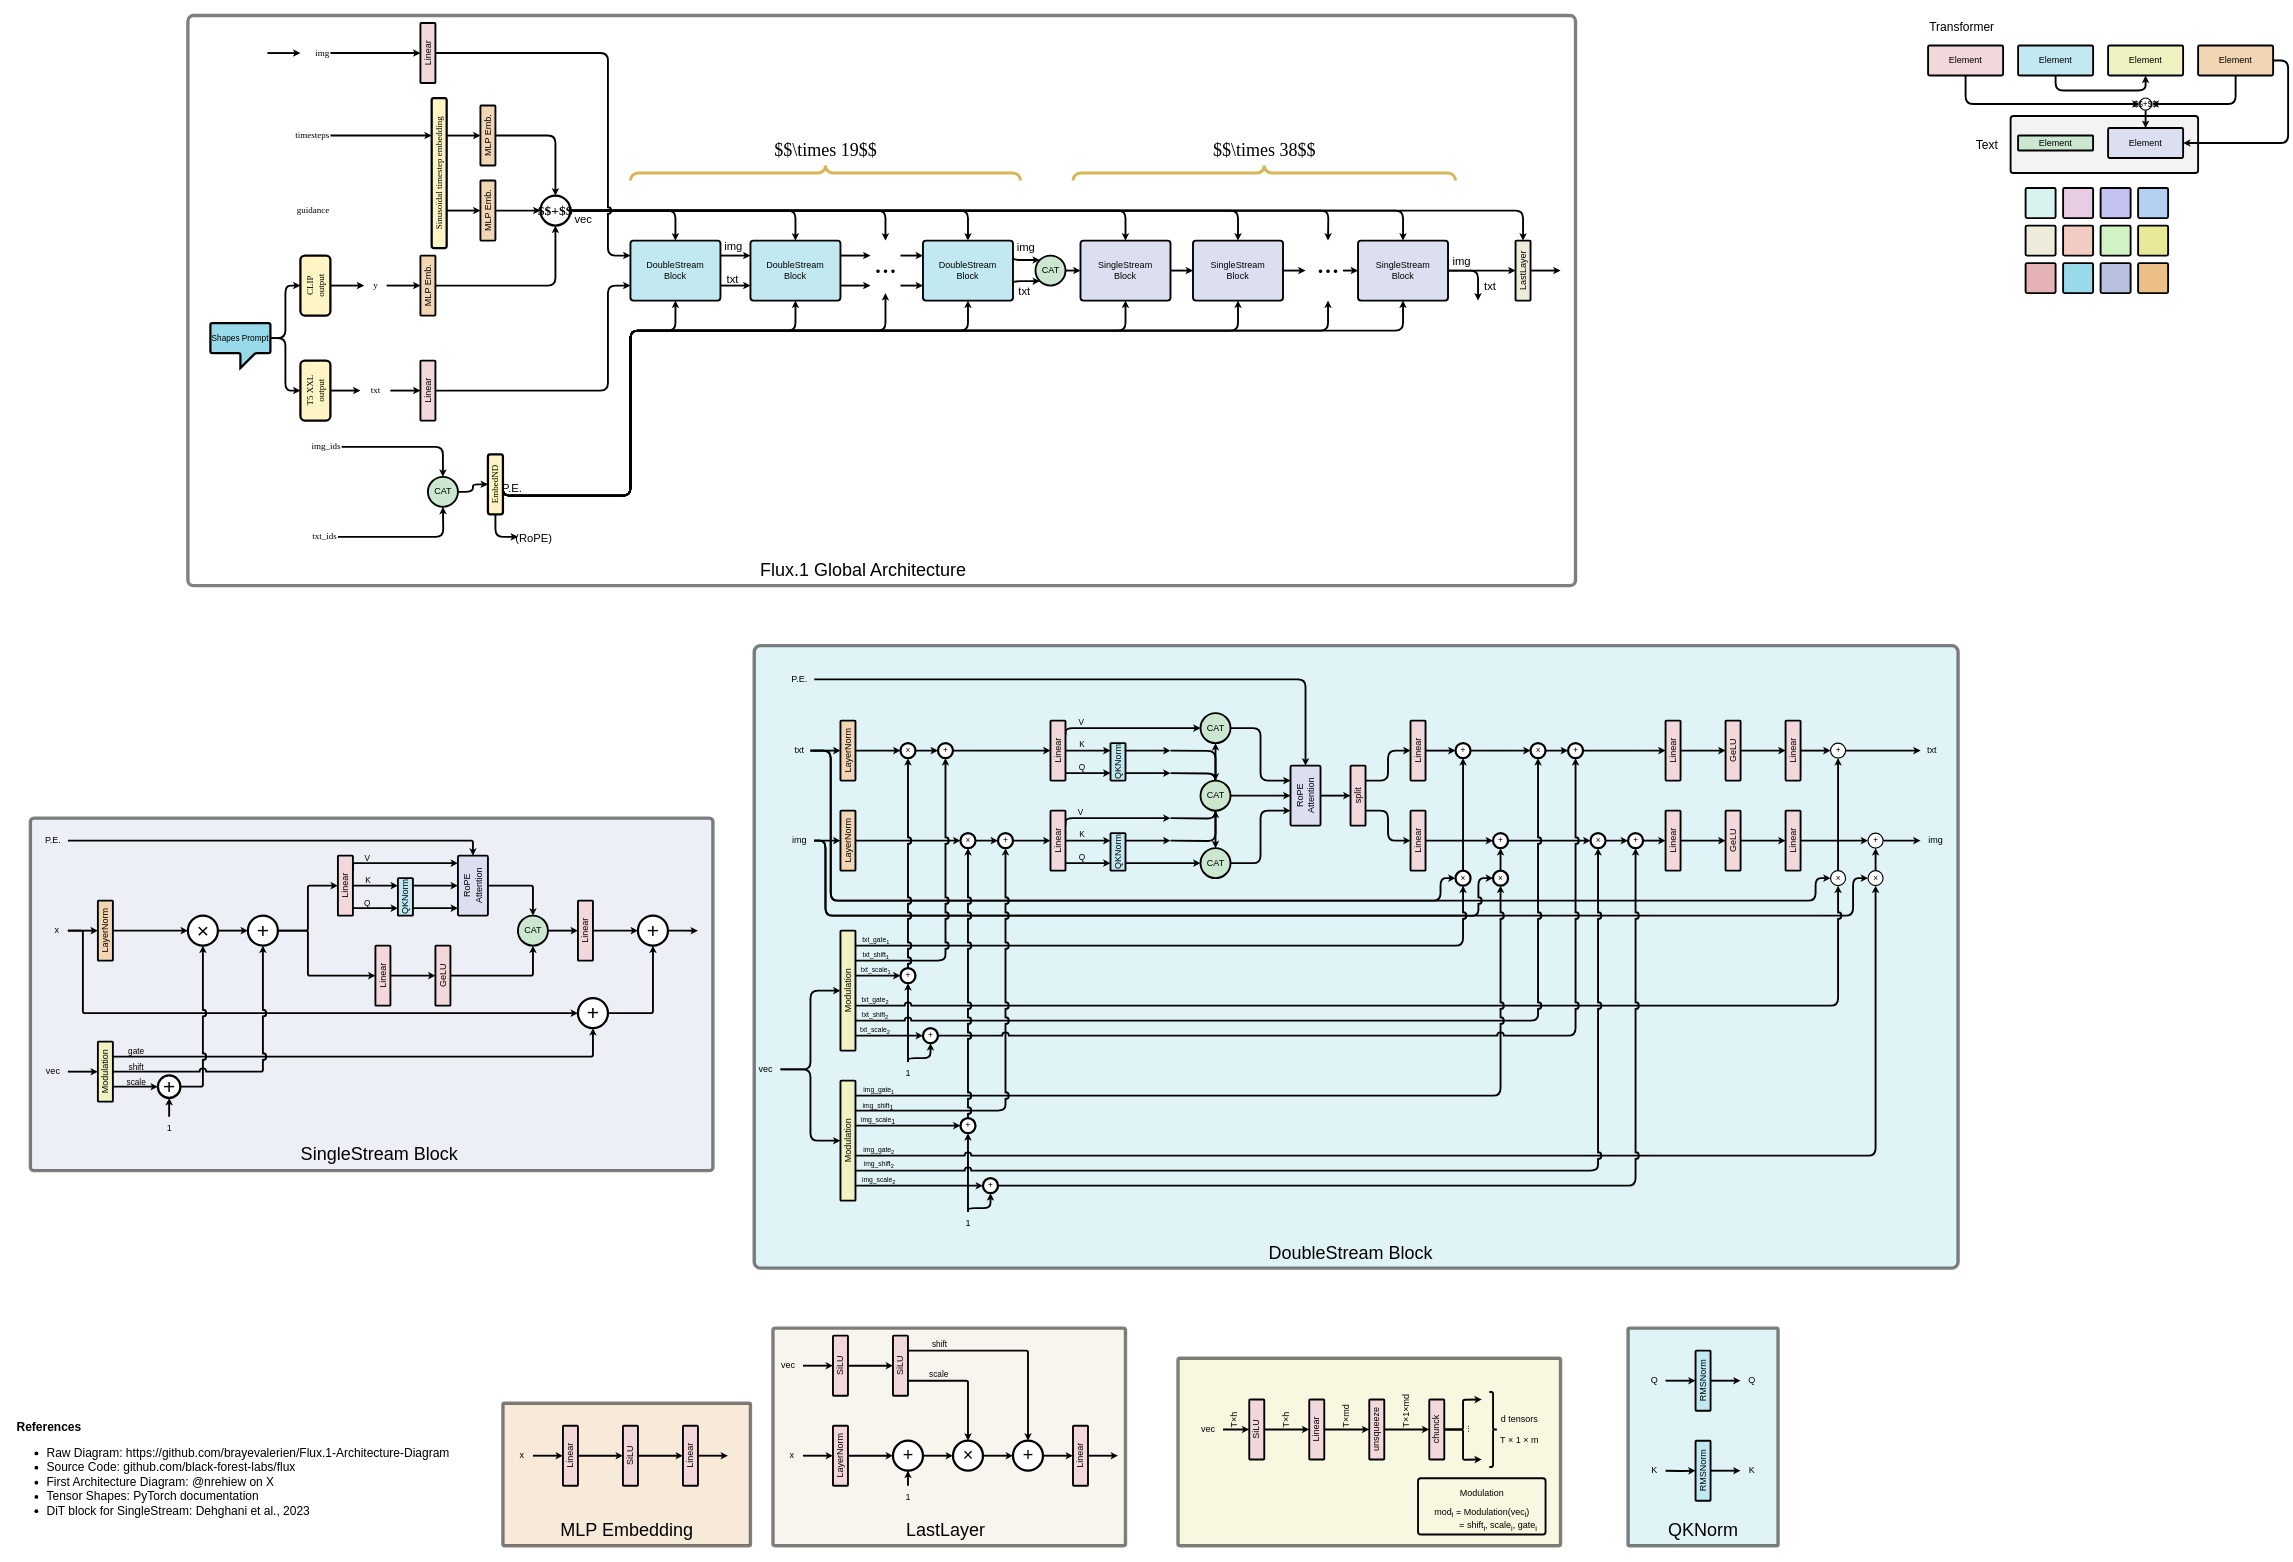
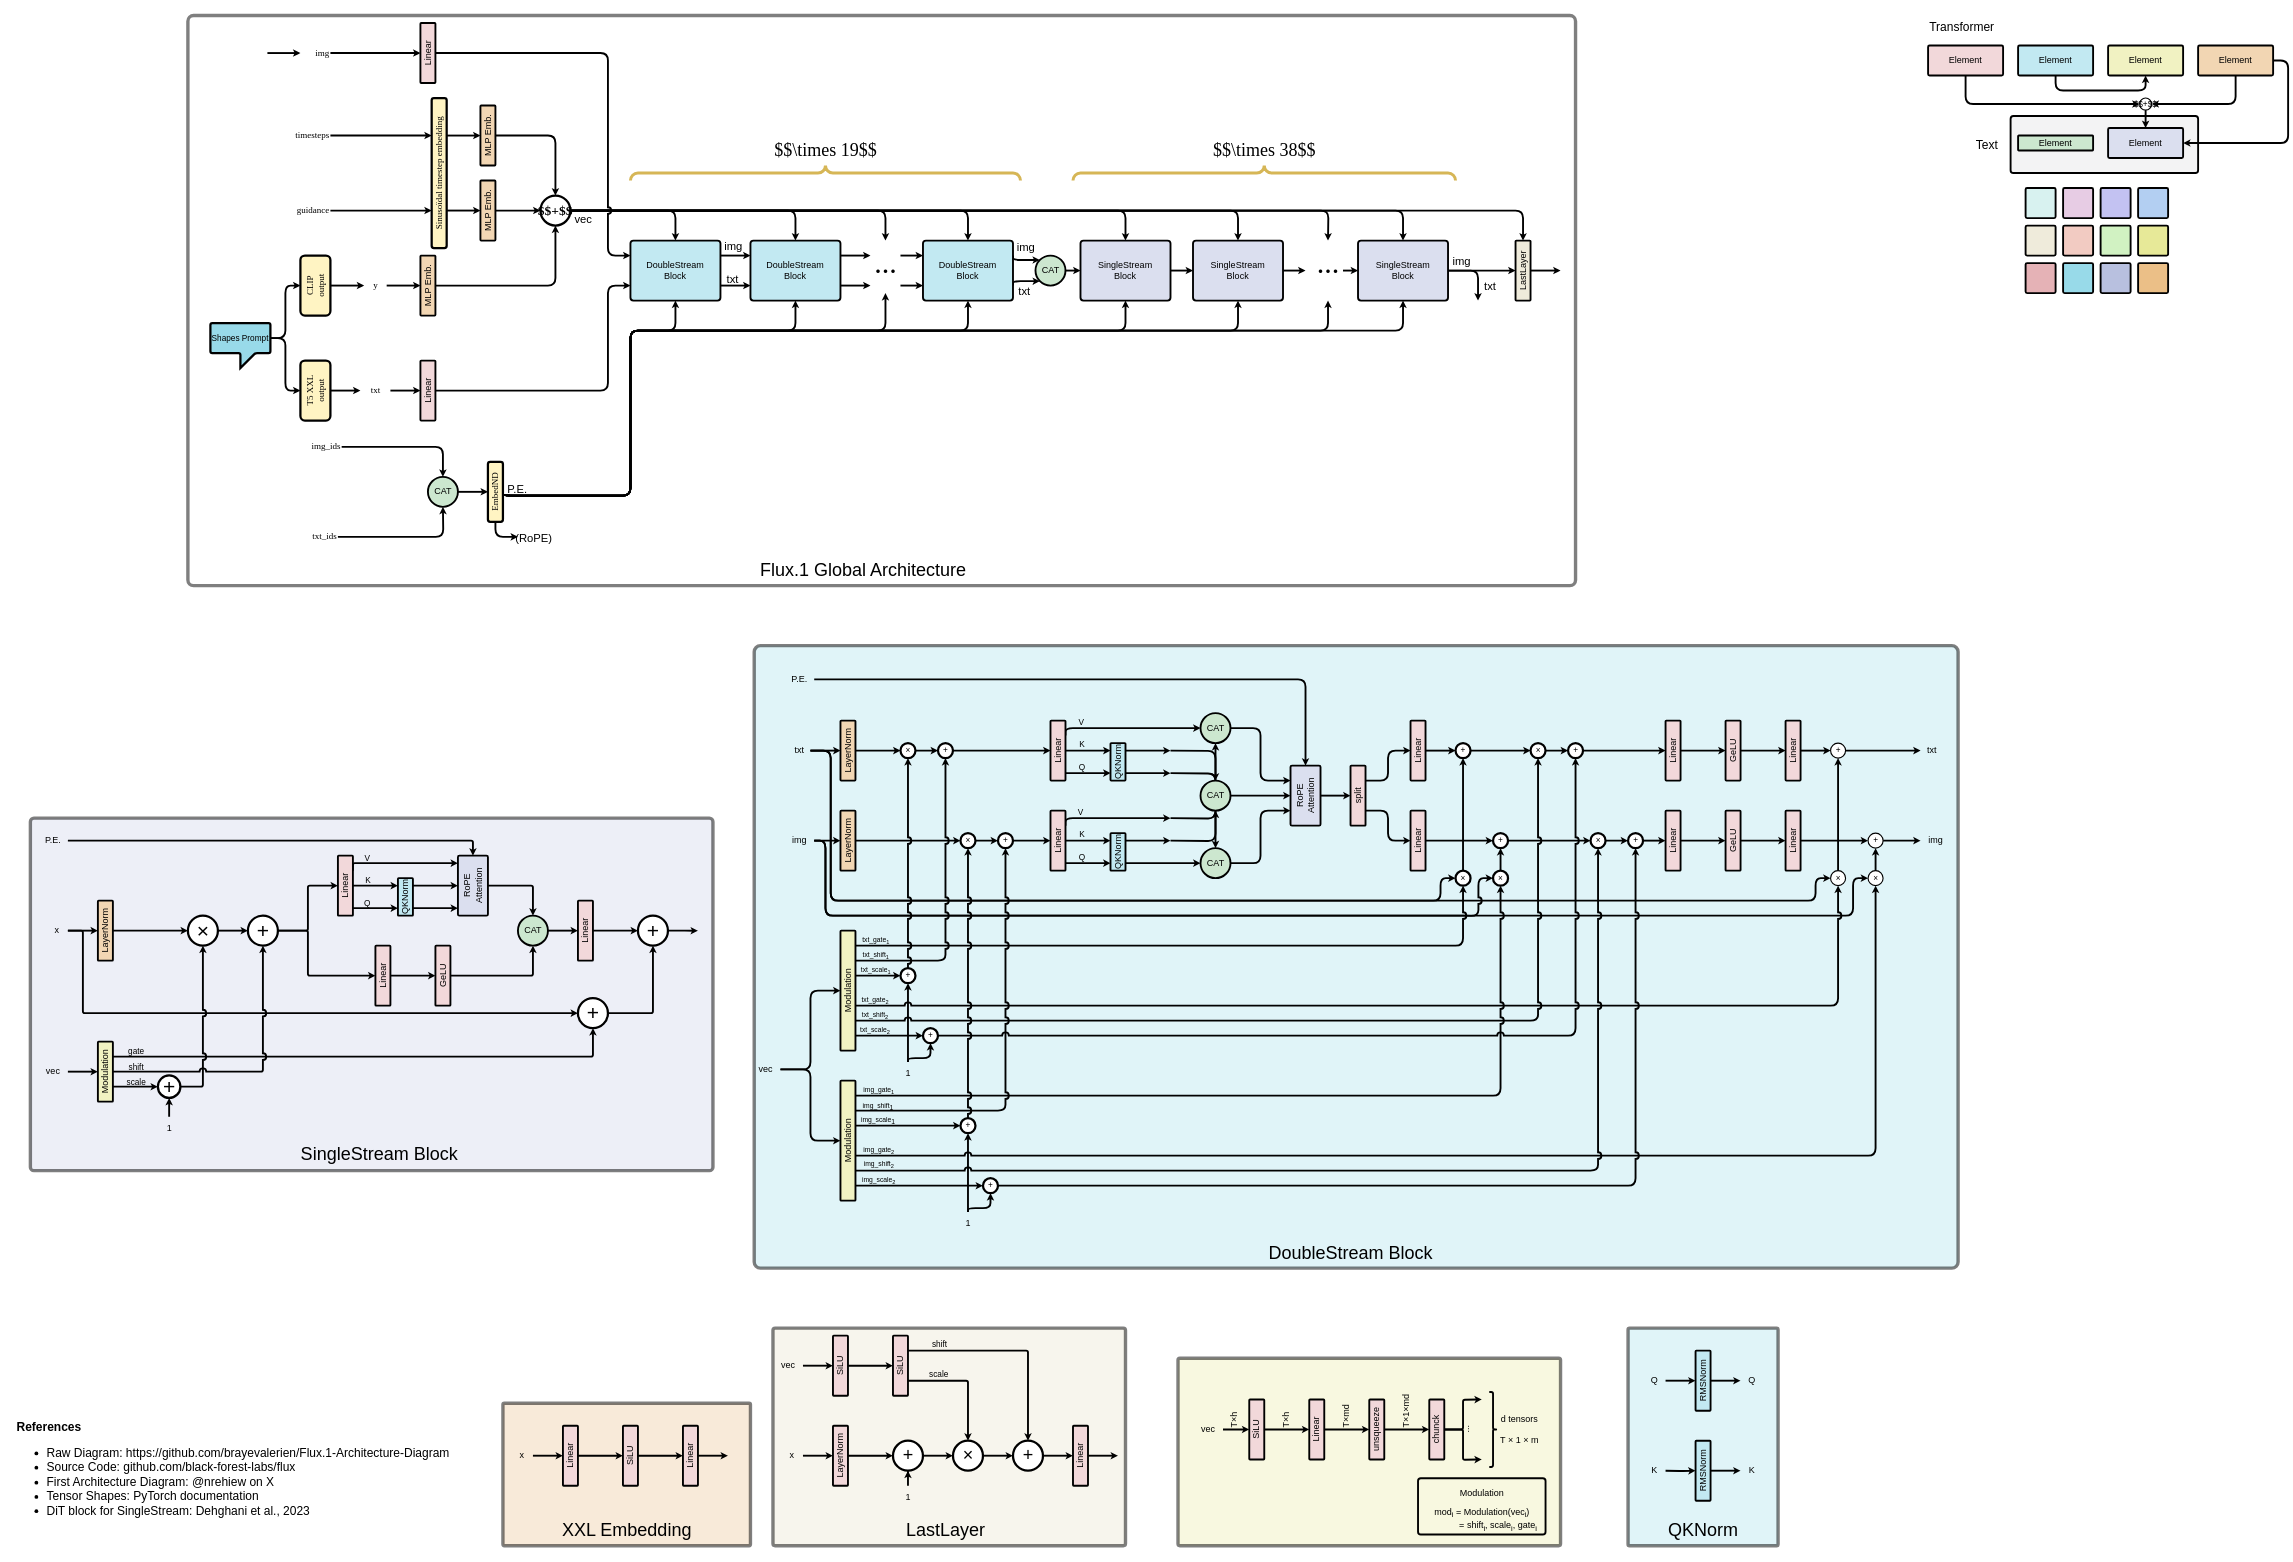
none -> (379, 210)
(495, 484) -> (495, 492)
(627, 1530) -> (627, 1530)
